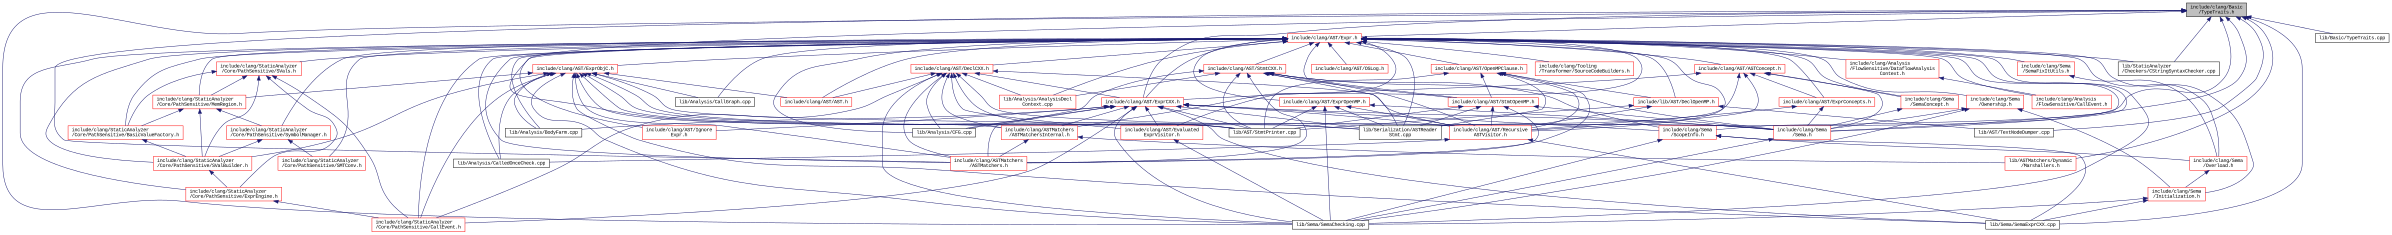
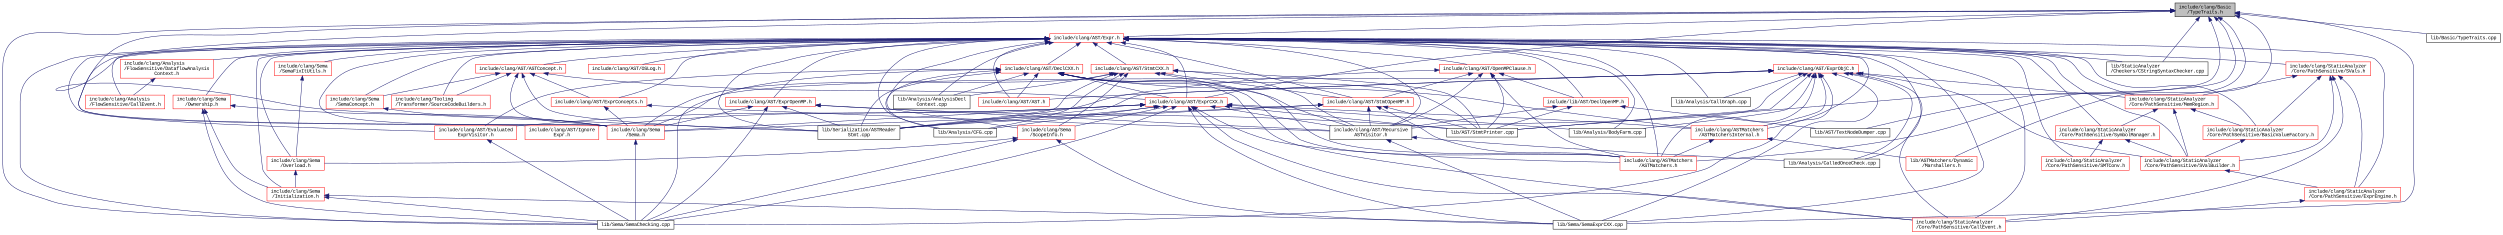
(867, 53) -> (1922, 74)
(1038, 102) -> (932, 102)
(1662, 122) -> (482, 85)
(1490, 133) -> (1371, 133)
